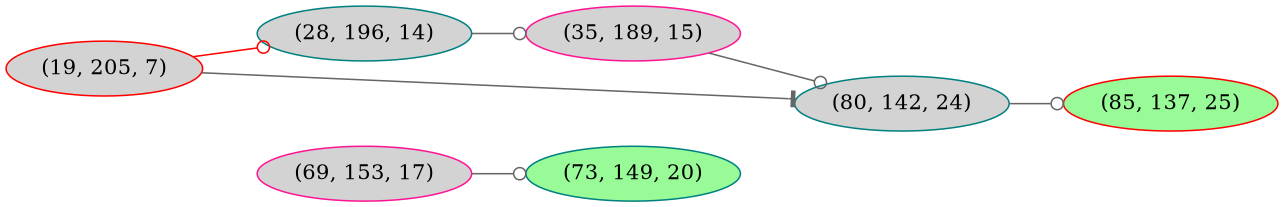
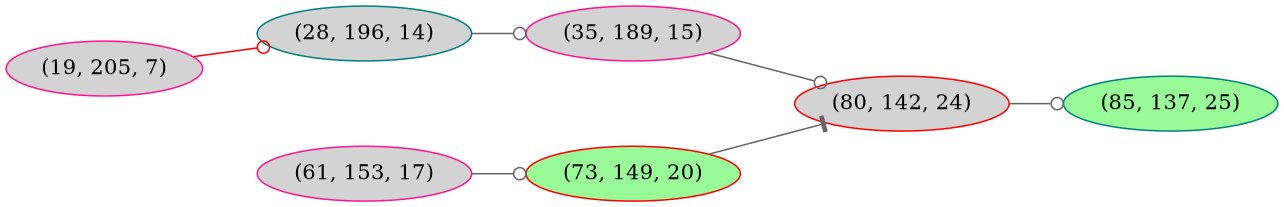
(104, 69) -> (104, 69)
(495, 86) -> (764, 140)
(902, 104) -> (902, 104)
(1171, 104) -> (1171, 104)
(364, 174) -> (364, 174)
(633, 174) -> (633, 174)
